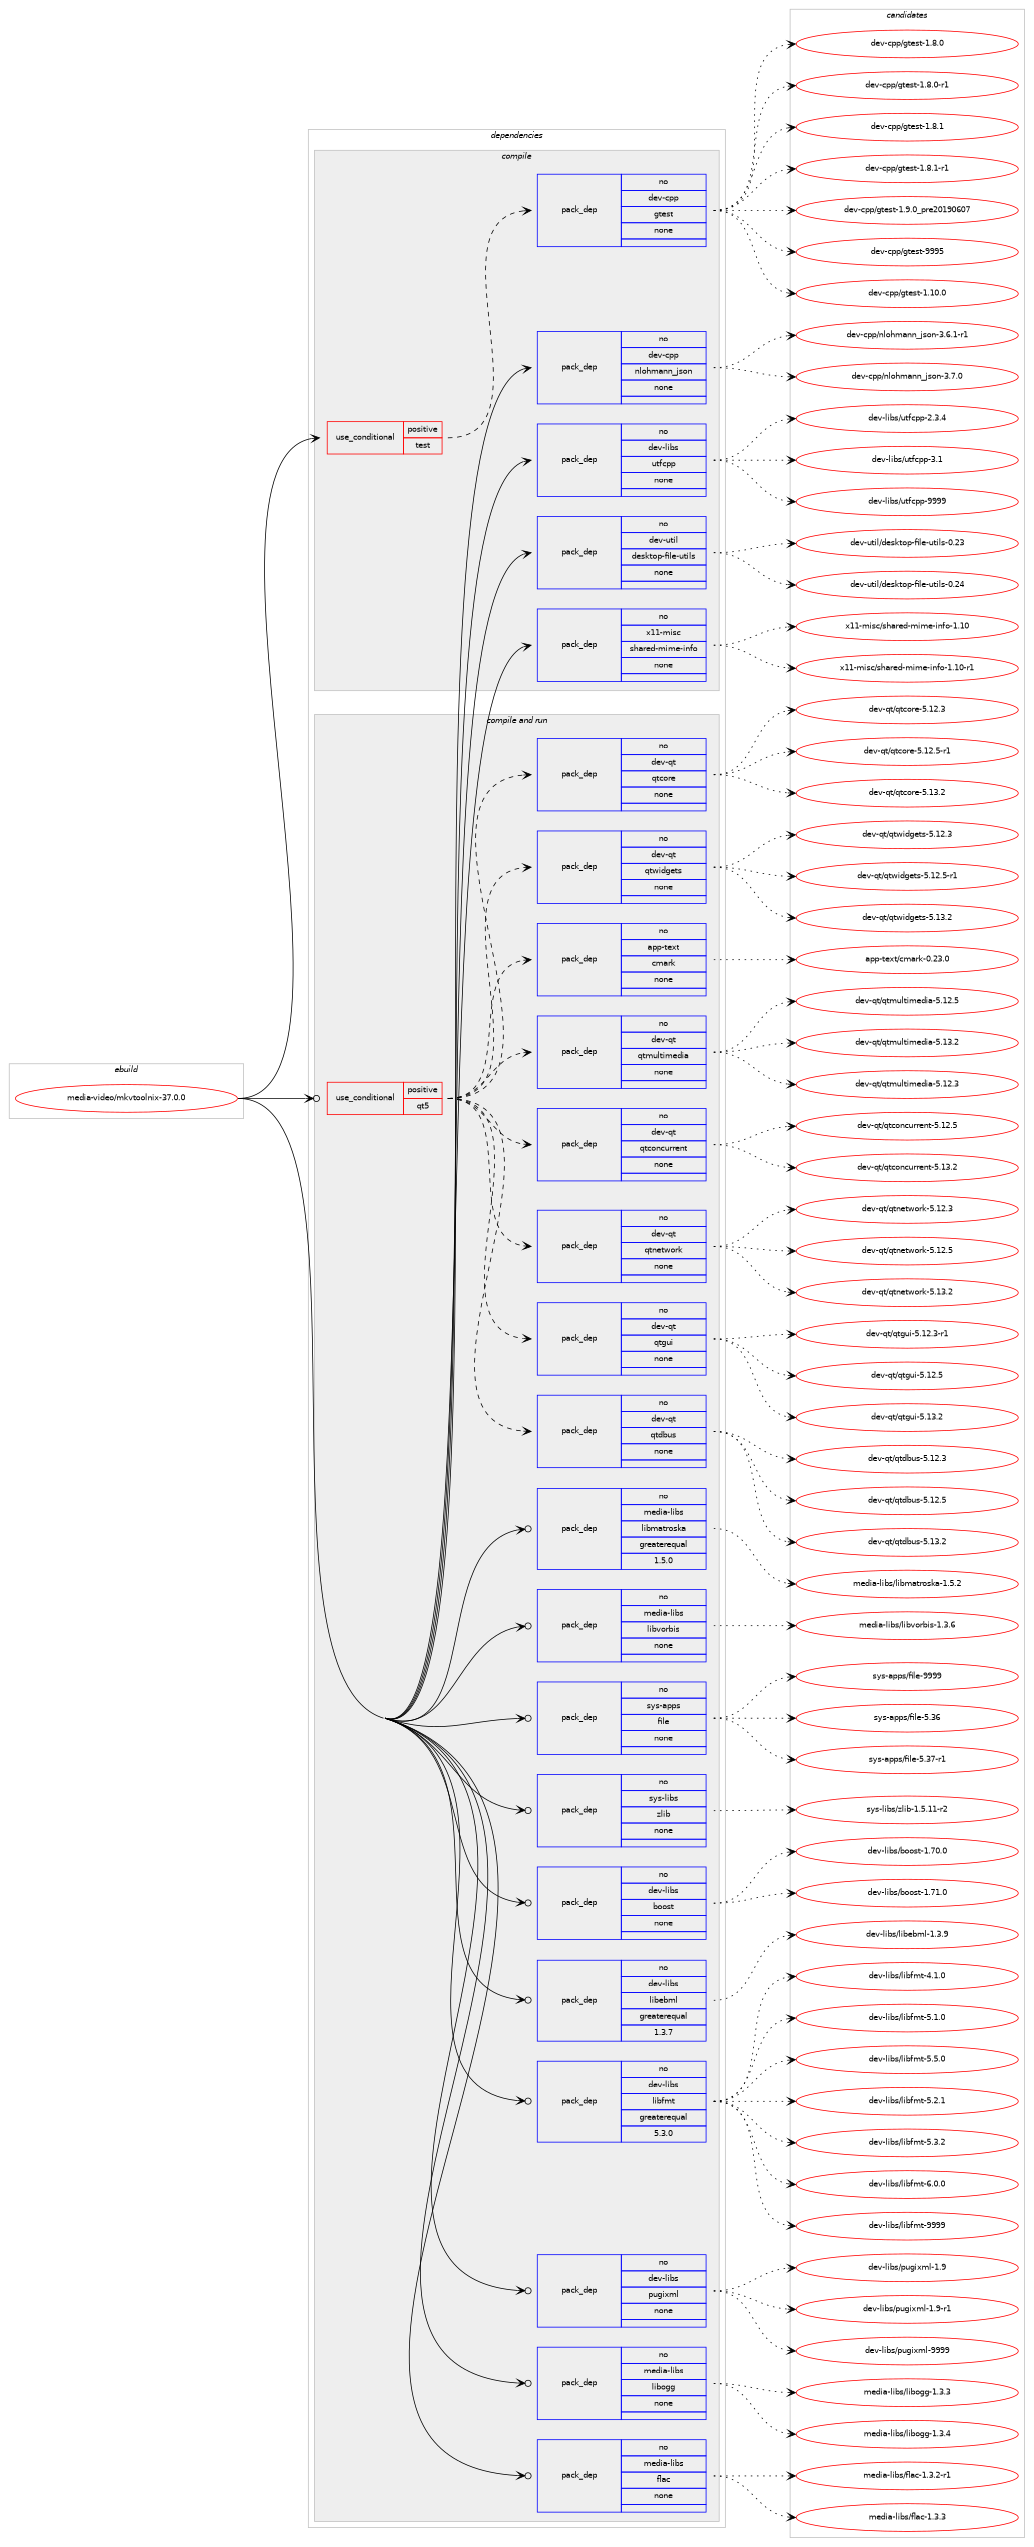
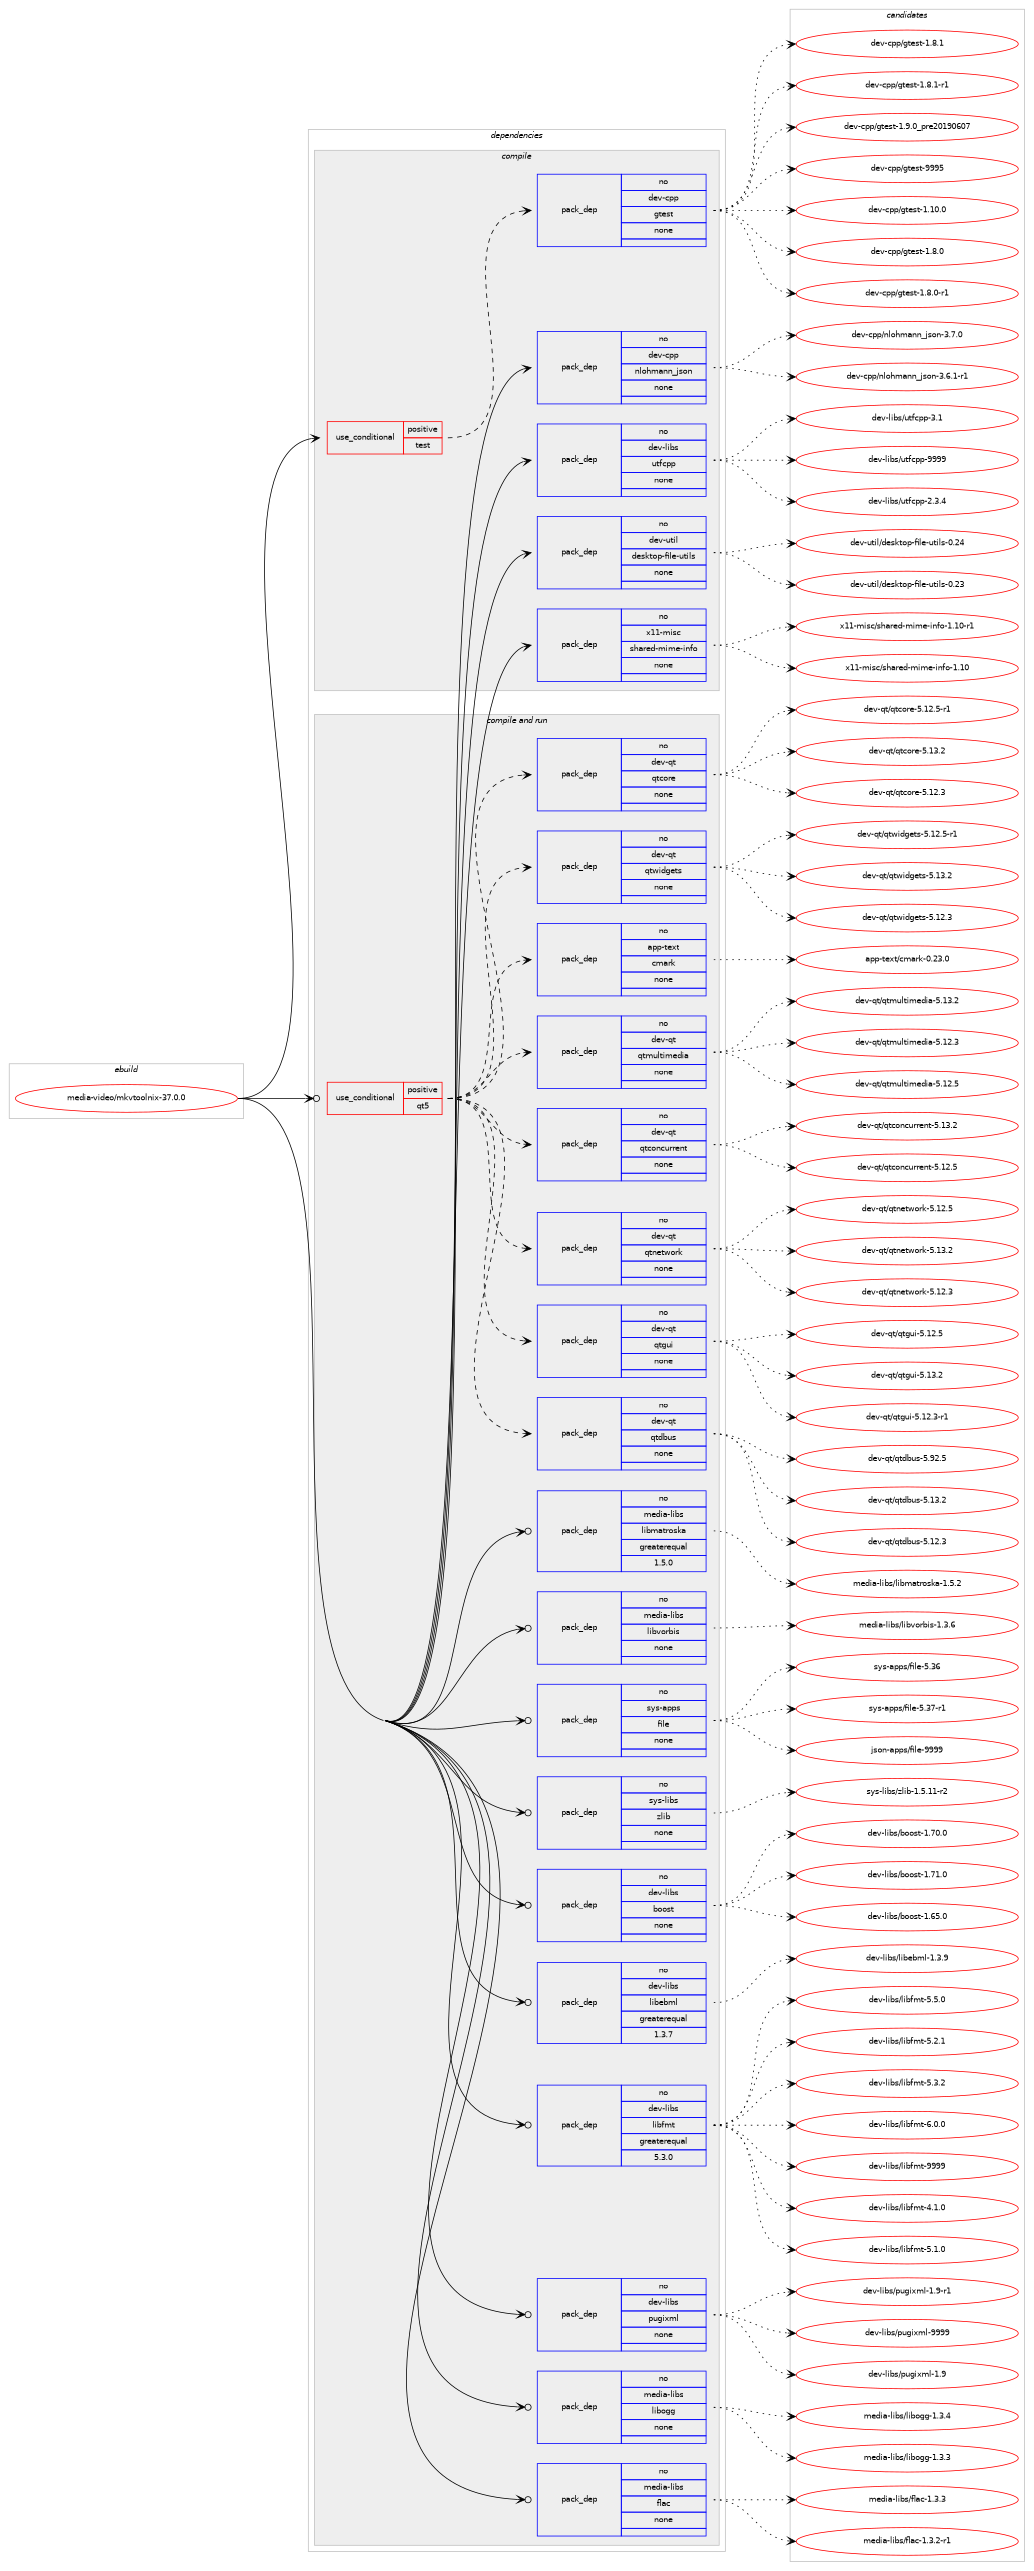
(907, 1501) -> (907, 1459)
(907, 1677) -> (907, 1751)
none -> (907, 1917)
